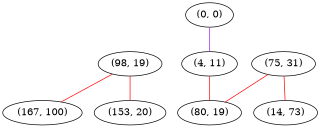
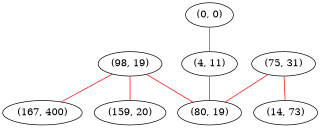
none -> (170, 88)
(42, 113) -> (42, 113)
(130, 113) -> (130, 113)
